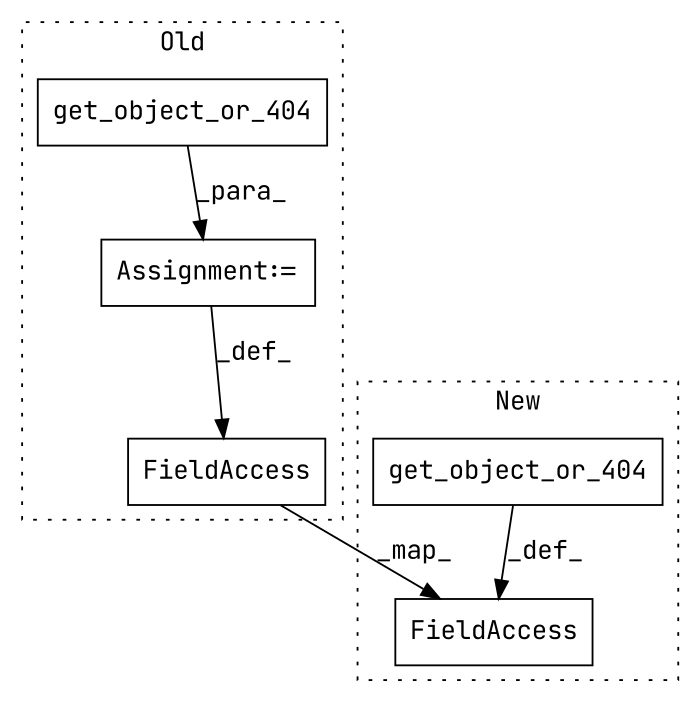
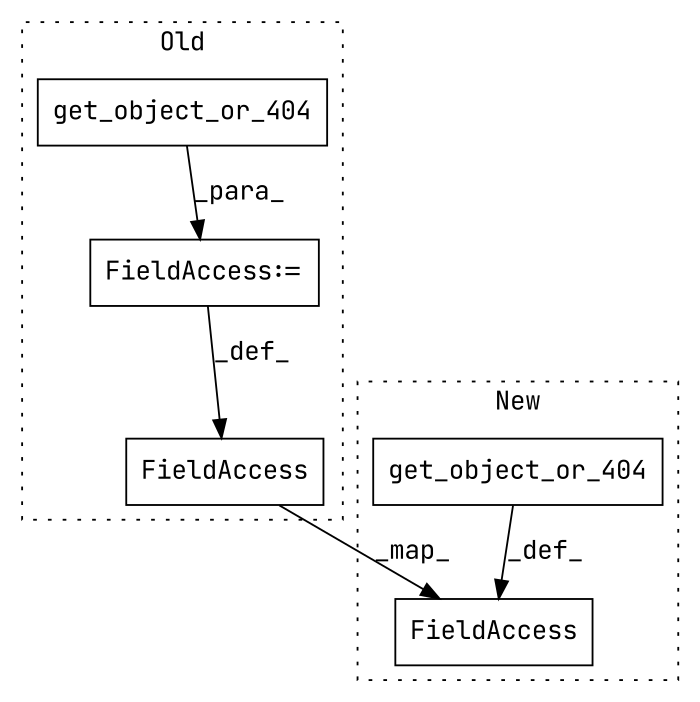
(208, 273) -> (205, 273)
